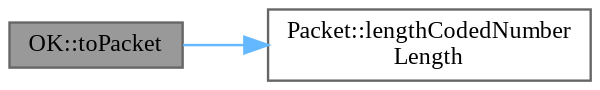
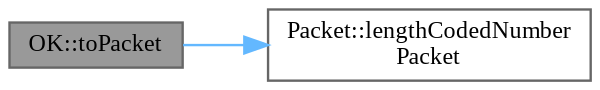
(429, 45) -> (429, 45)
